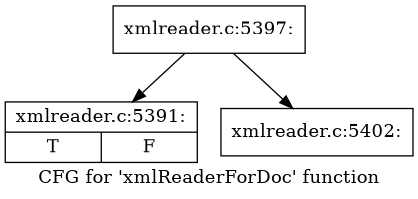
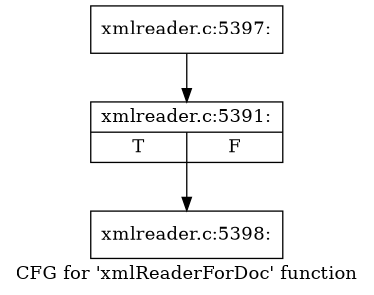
(317, 132) -> none
none -> (187, 235)
